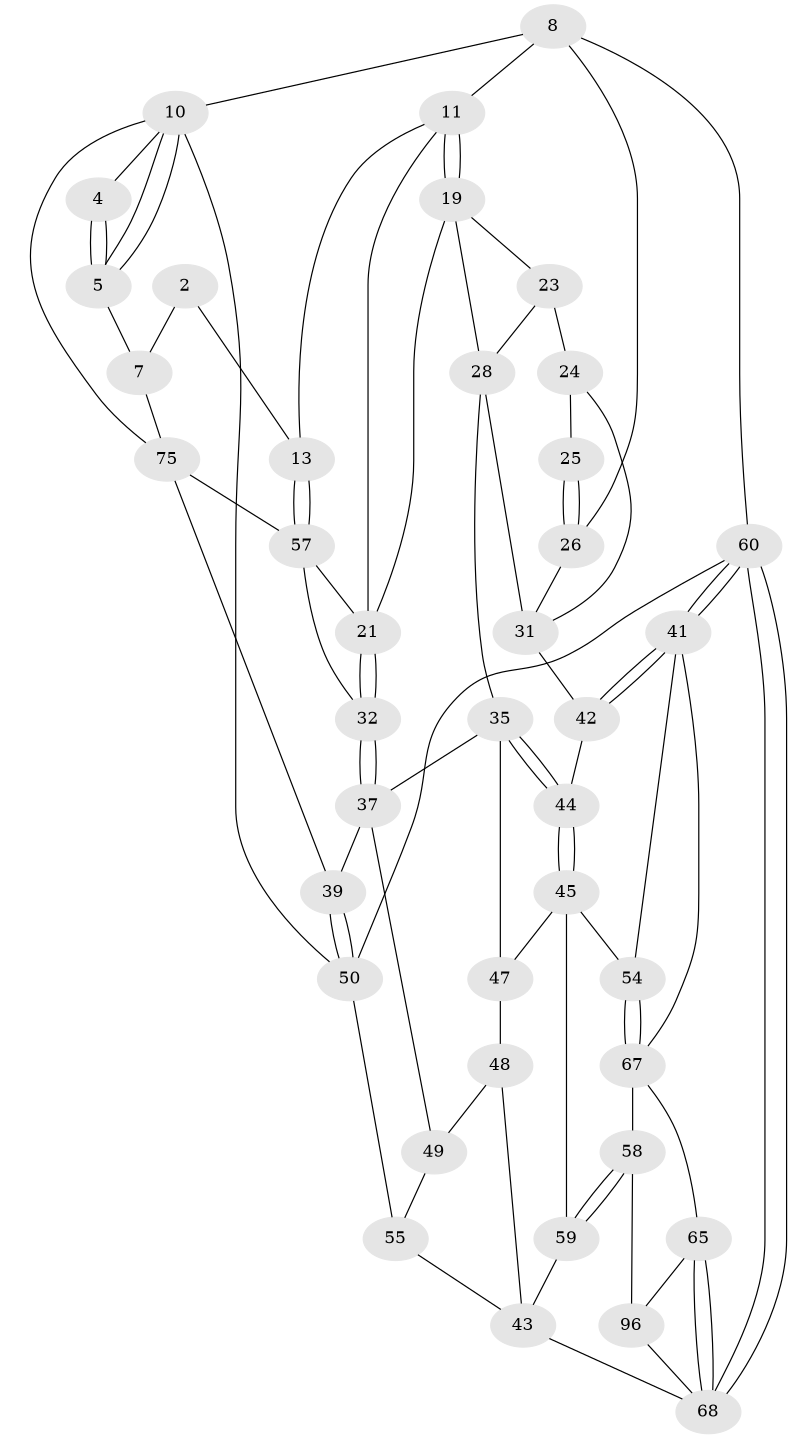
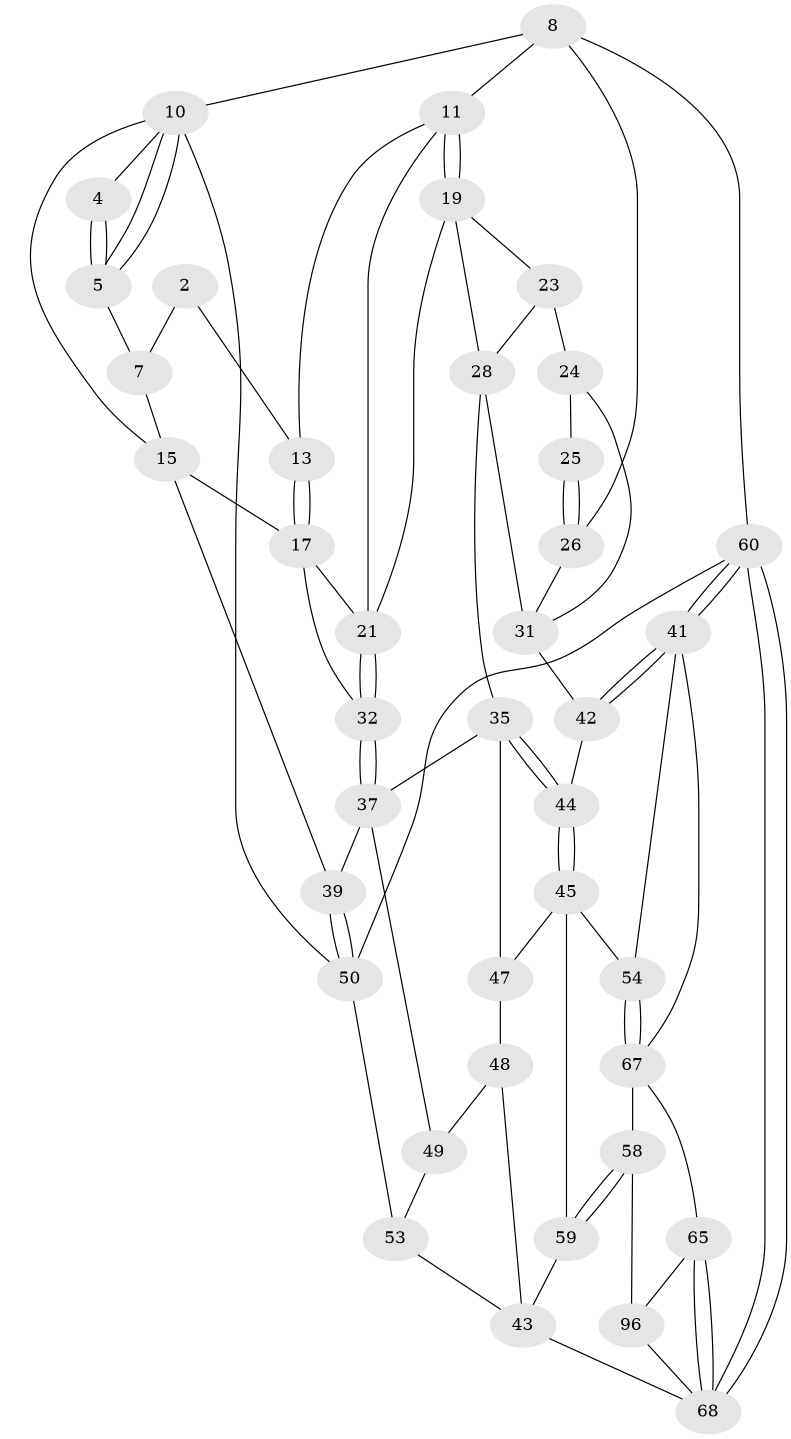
(167, 459) -> (167, 459)
(302, 546) -> (302, 546)
(396, 1239) -> (396, 1239)
